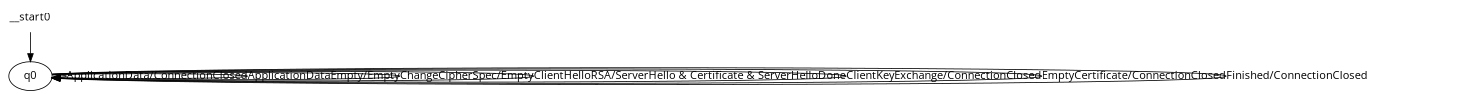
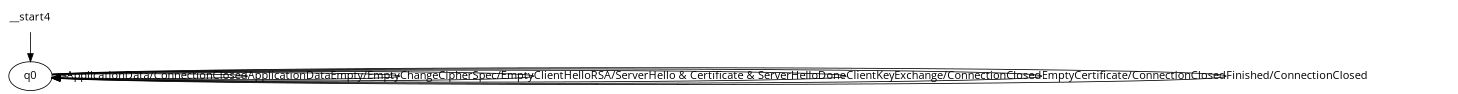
(30, 18) -> (30, 18)
